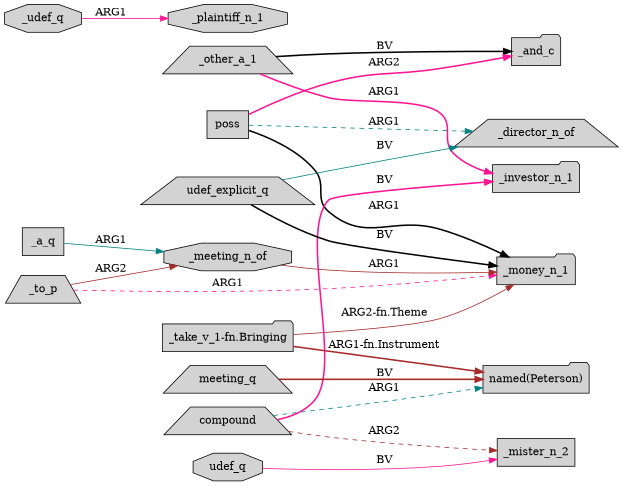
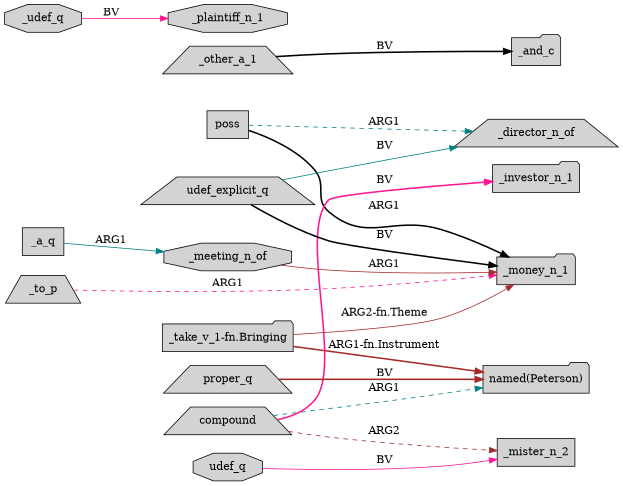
(111, 13) -> (111, 13)
(373, 75) -> none
(389, 102) -> none
(120, 276) -> none
(228, 379) -> (228, 379)
